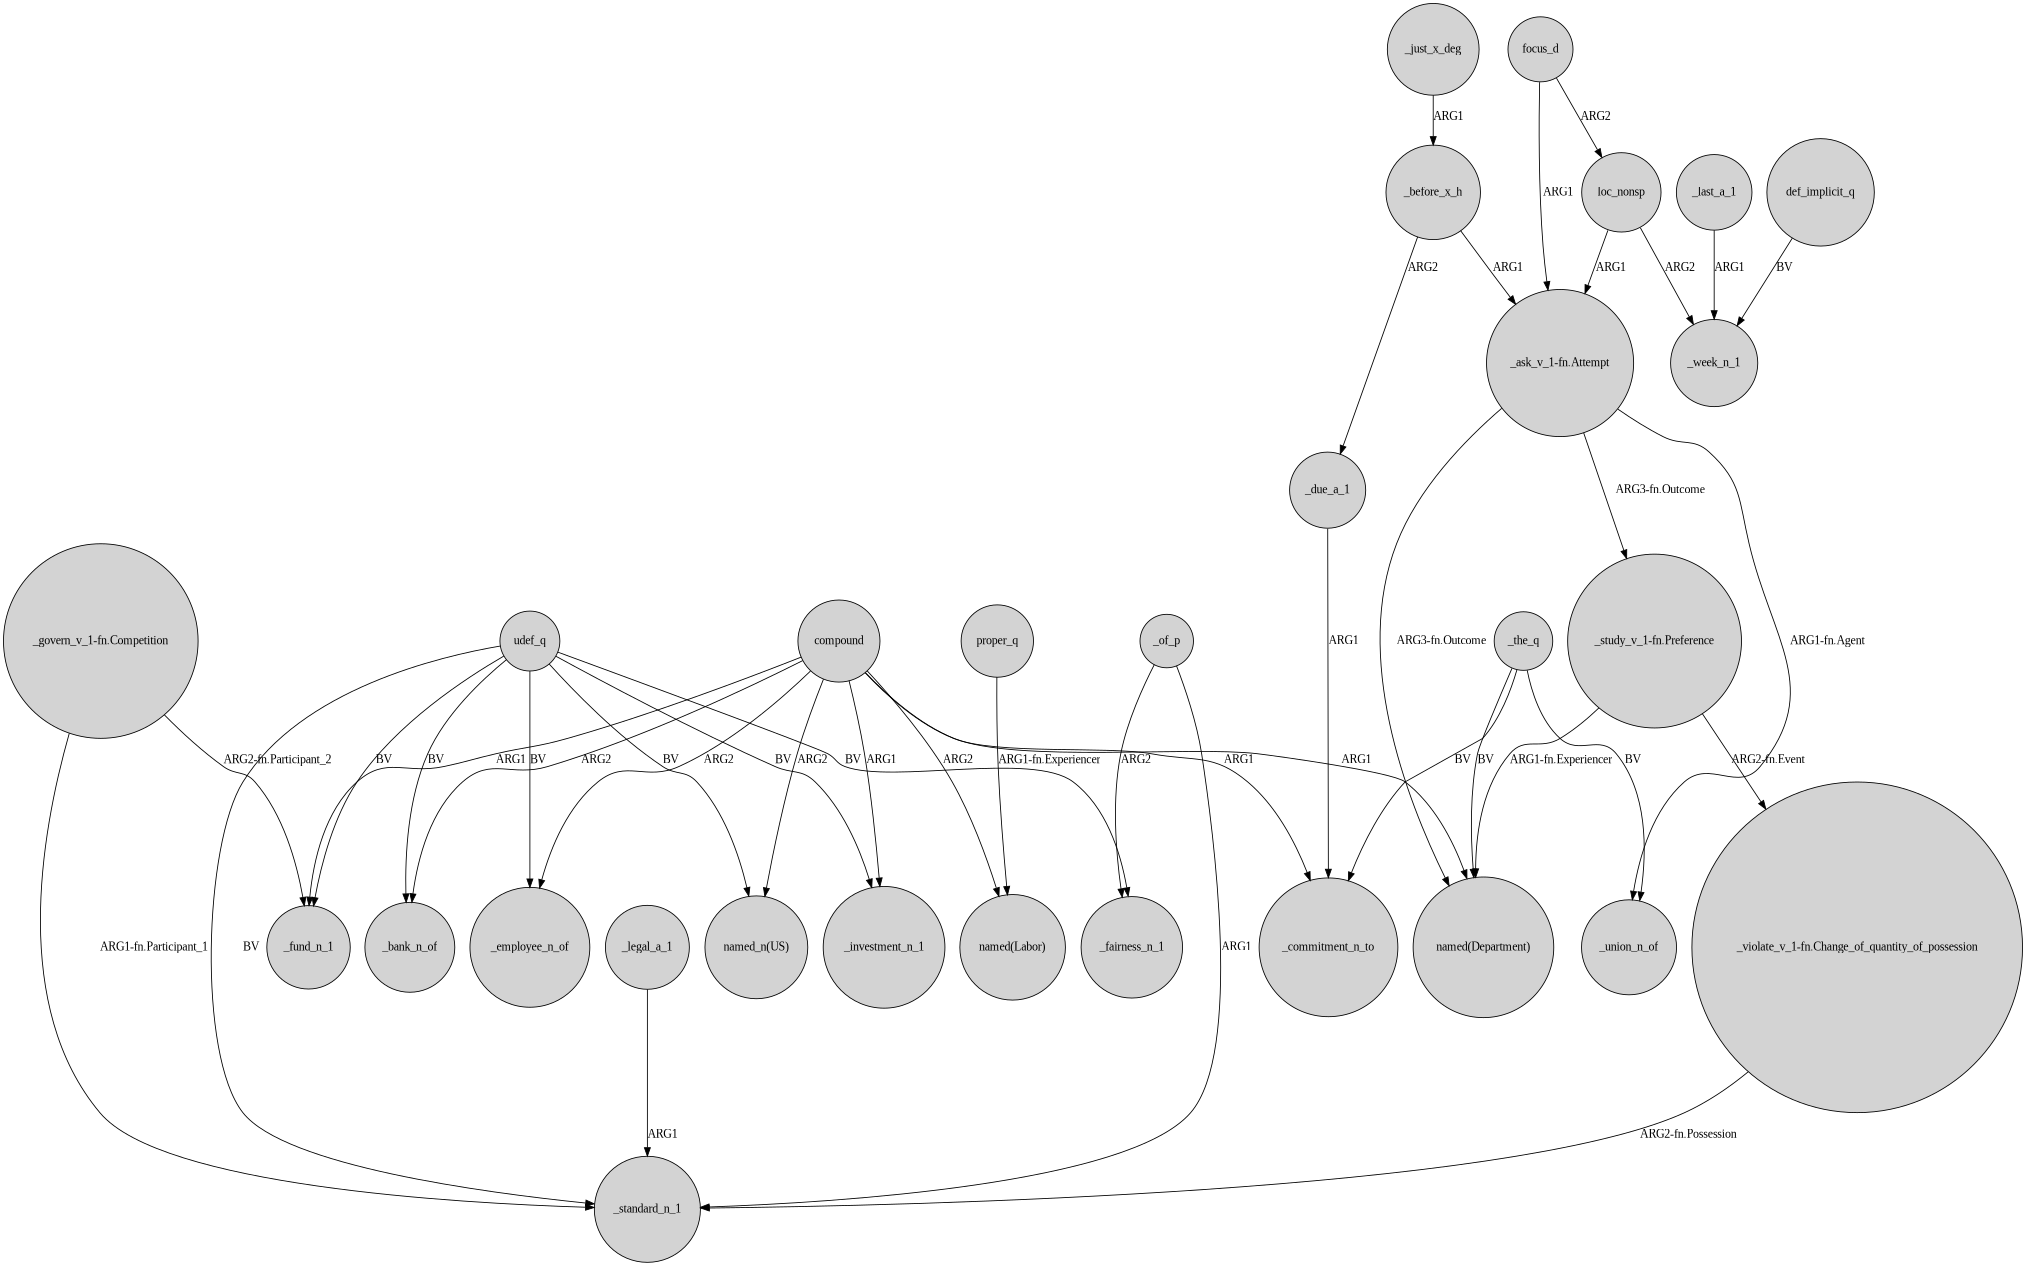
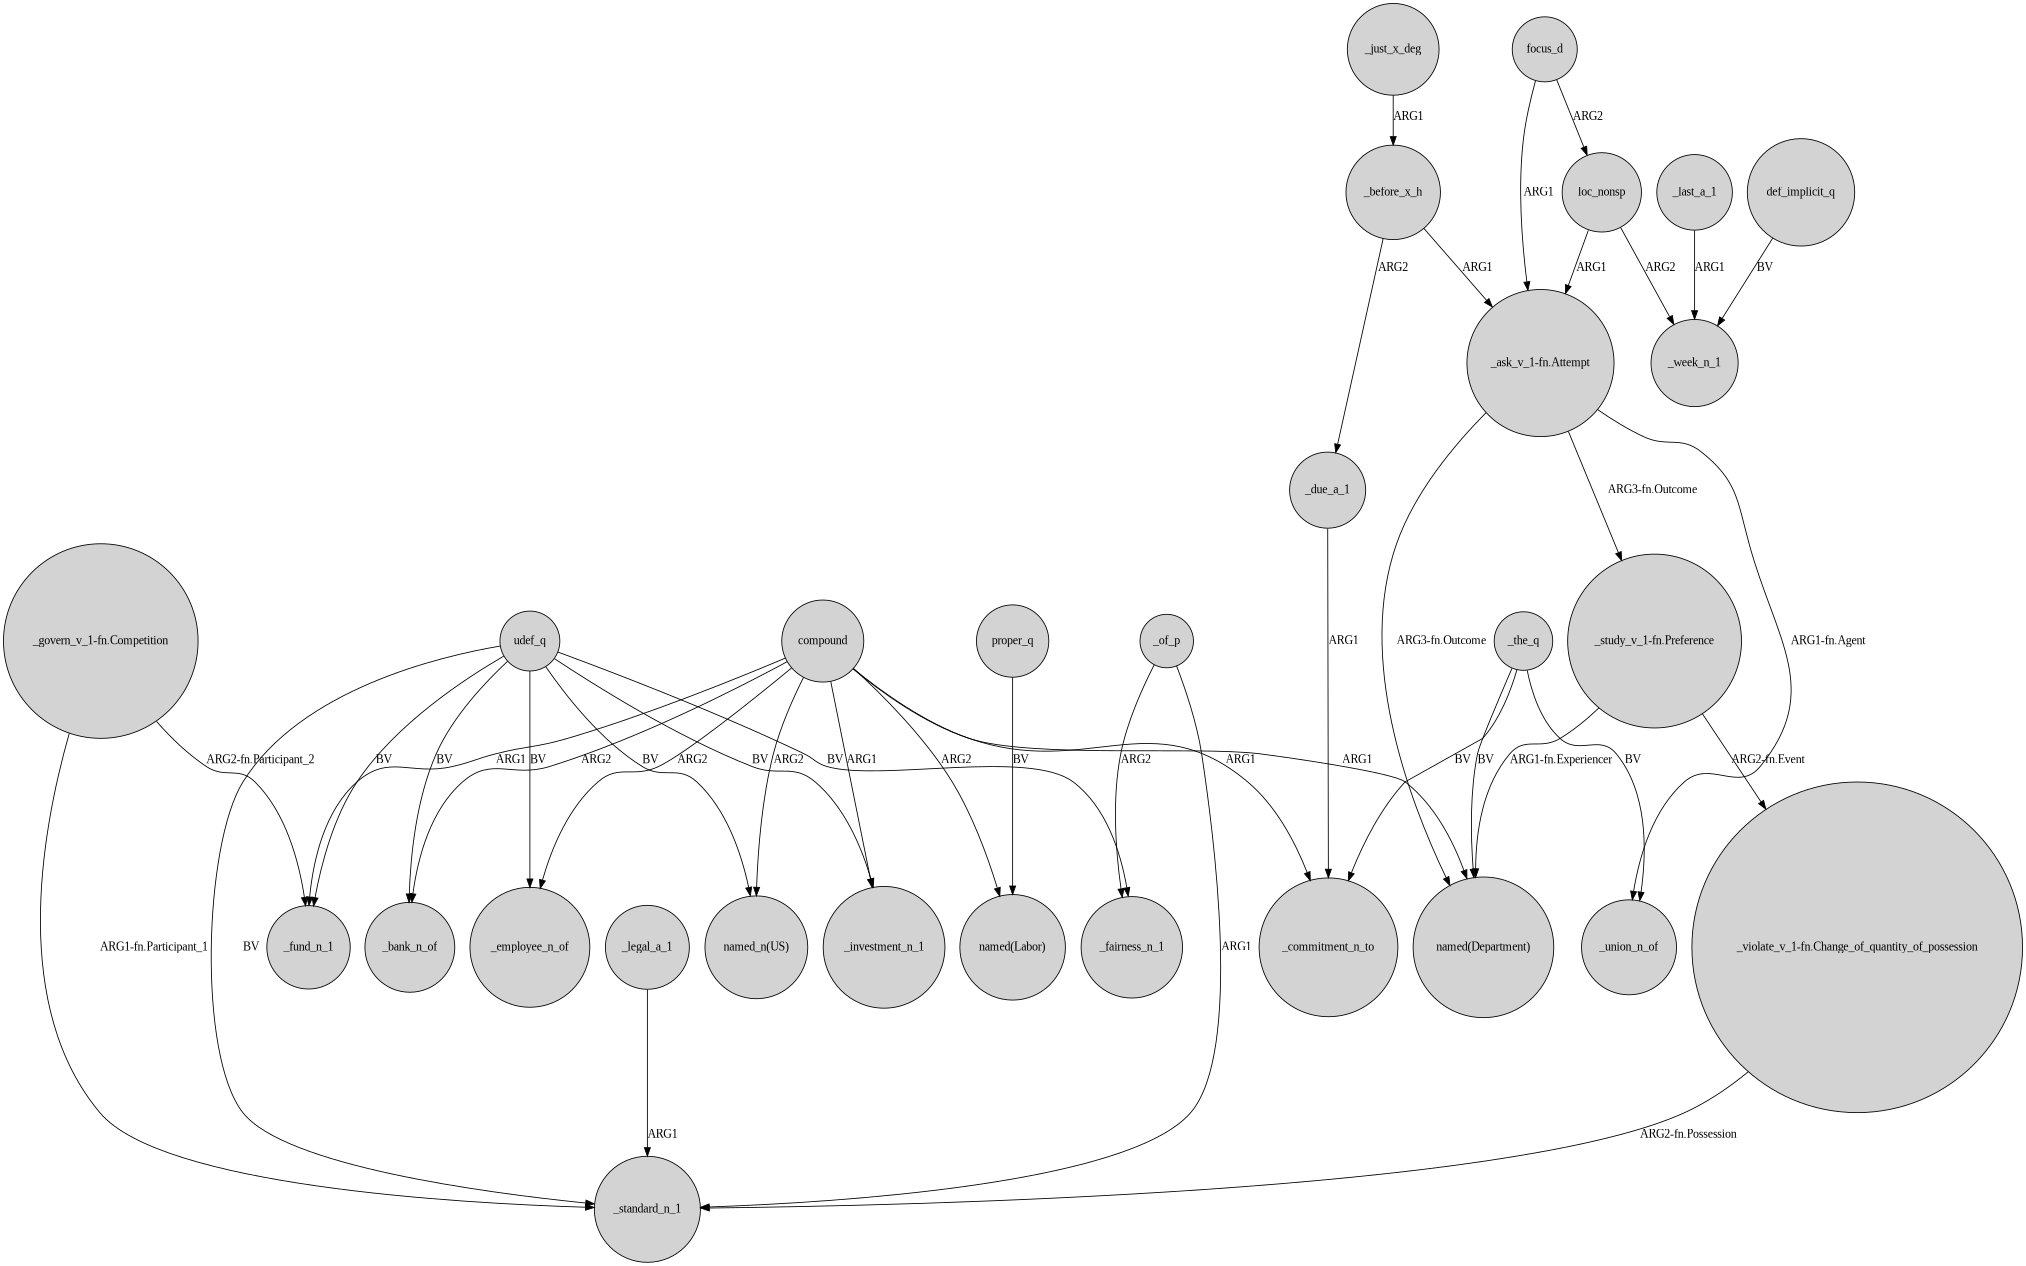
(1050, 760) -> (1021, 760)
